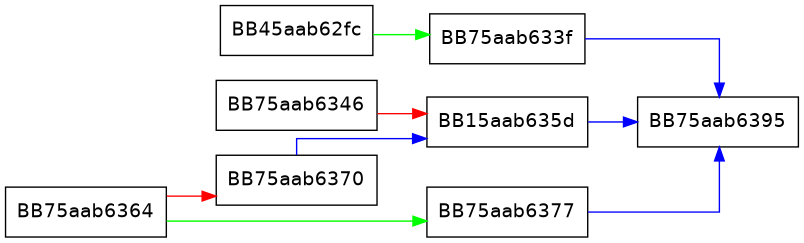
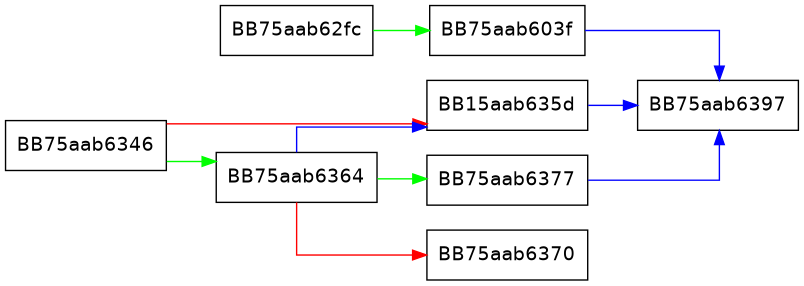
(297, 30) -> (297, 30)
(507, 39) -> (507, 30)
(718, 122) -> (718, 105)
(346, 139) -> (342, 127)
none -> (184, 161)
